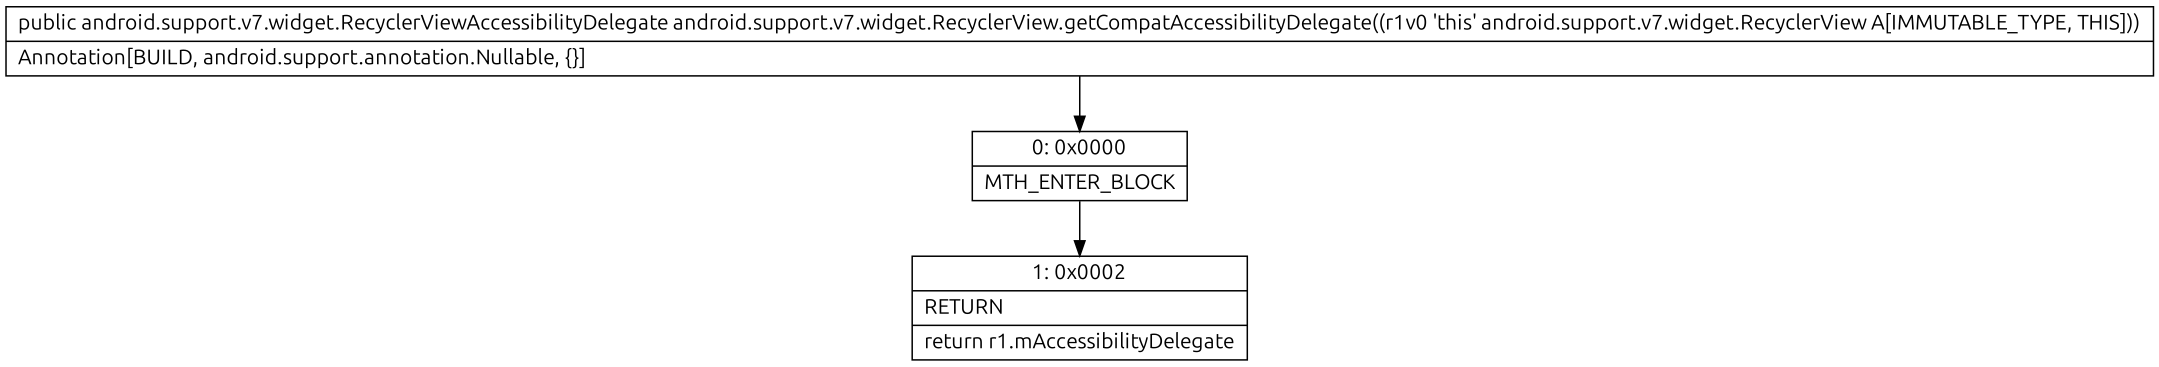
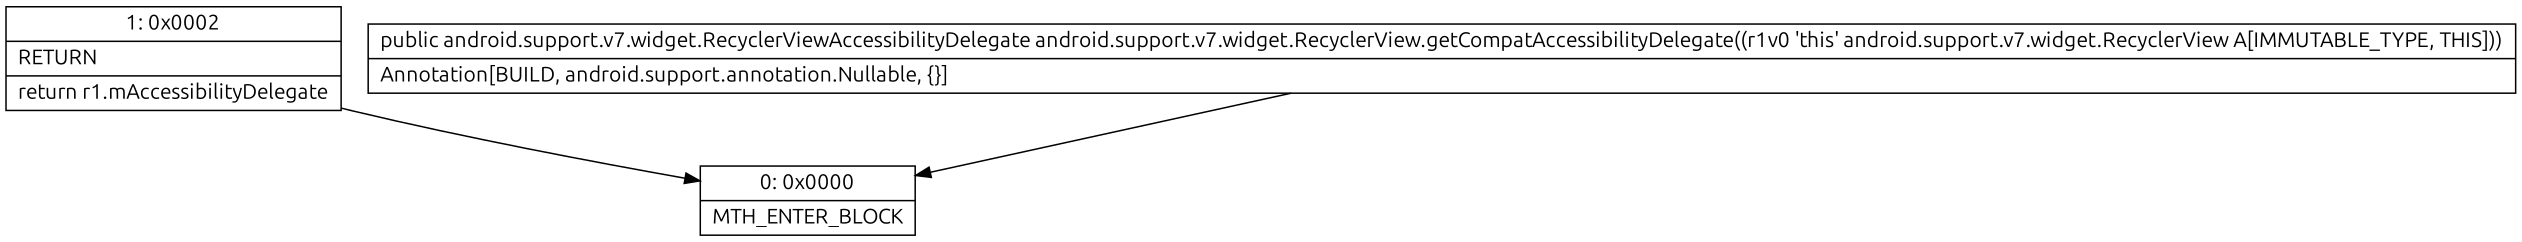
(1080, 221) -> (513, 146)
